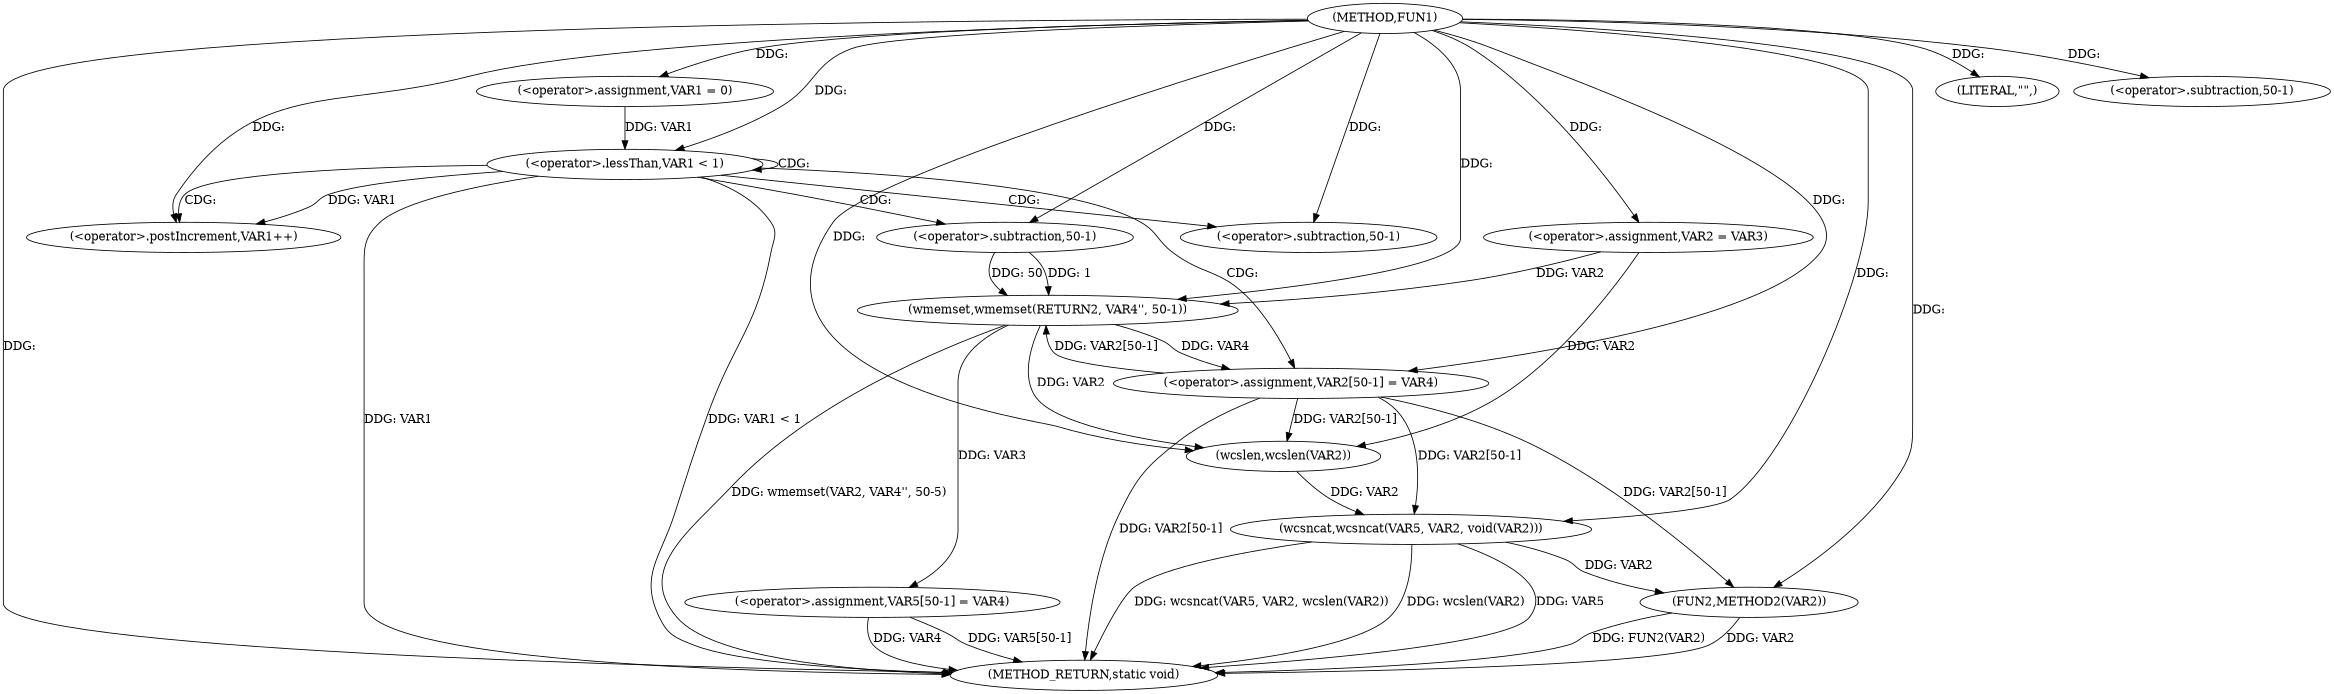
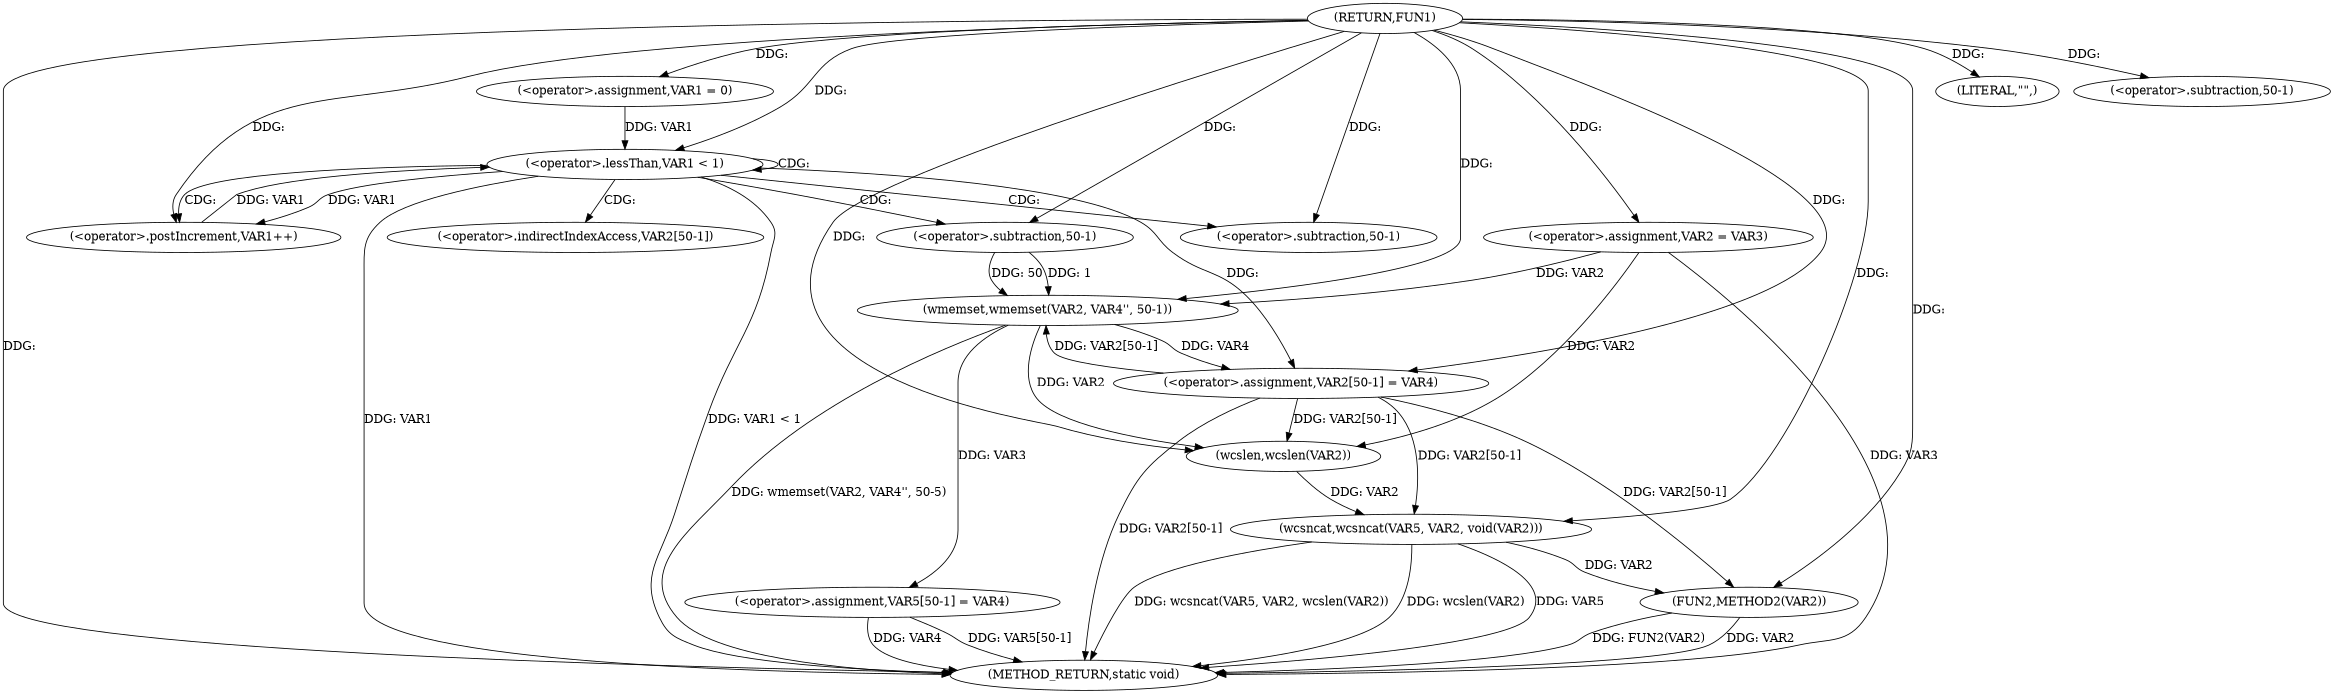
(1385, 18) -> (1385, 18)
none -> (336, 176)
none -> (575, 237)
(1244, 274) -> (1244, 274)
(1048, 310) -> (1048, 310)
none -> (1776, 649)
